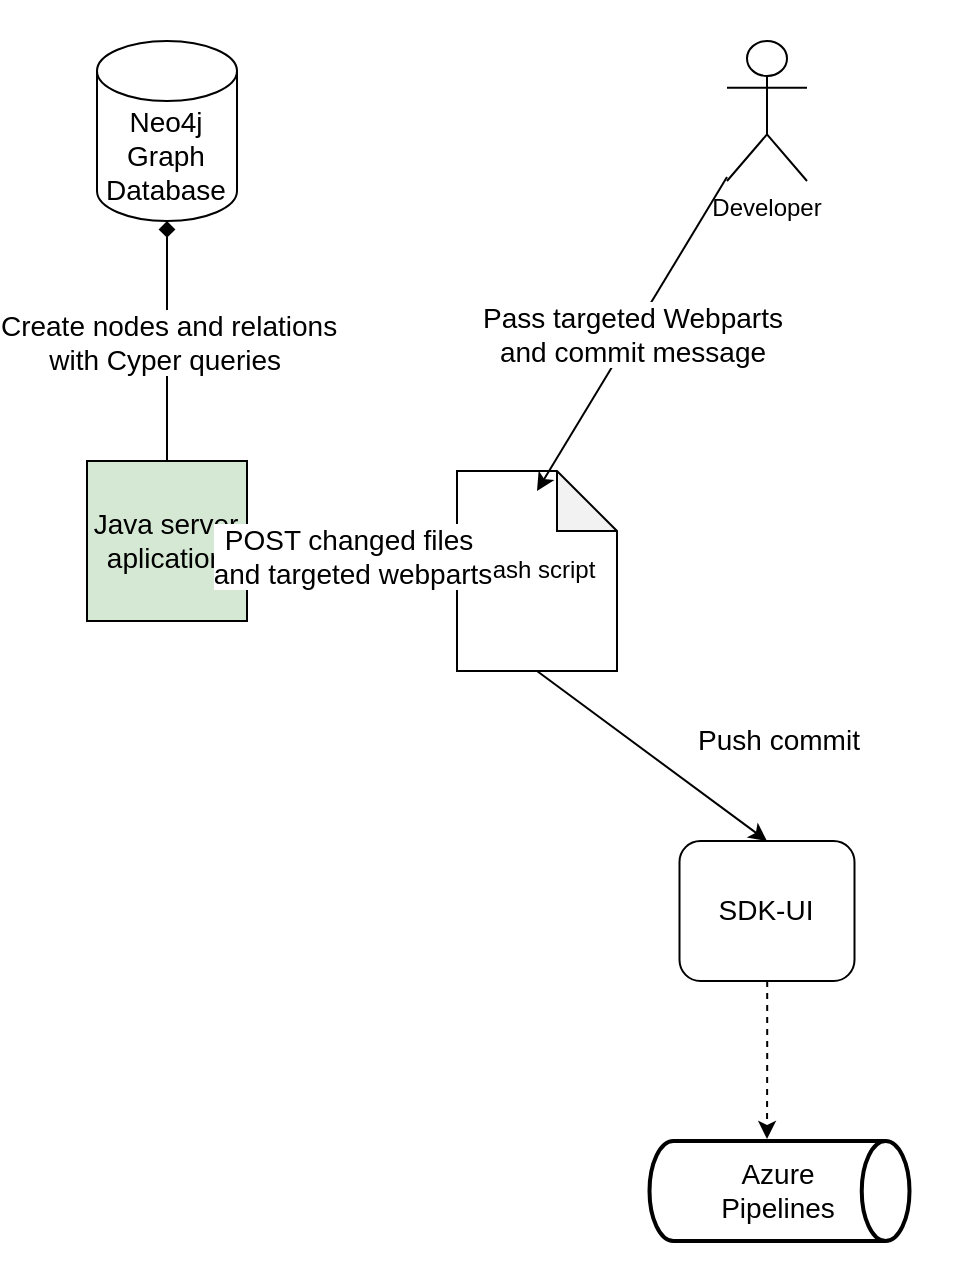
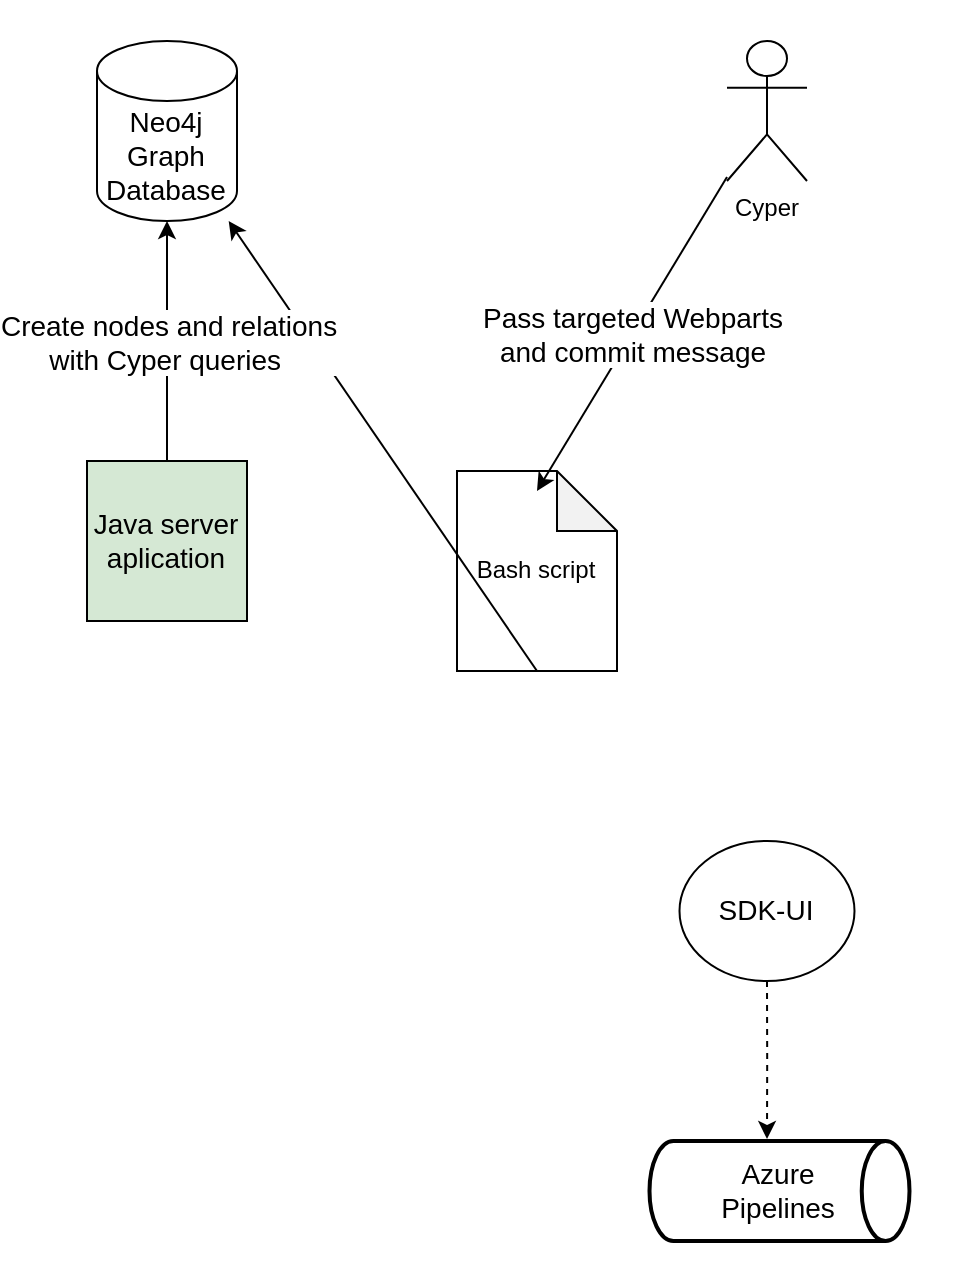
(768, 209) -> (768, 209)
(167, 237) -> (167, 236)
(436, 568) -> none
(780, 741) -> none
(646, 752) -> (435, 522)
(767, 911) -> (767, 911)
